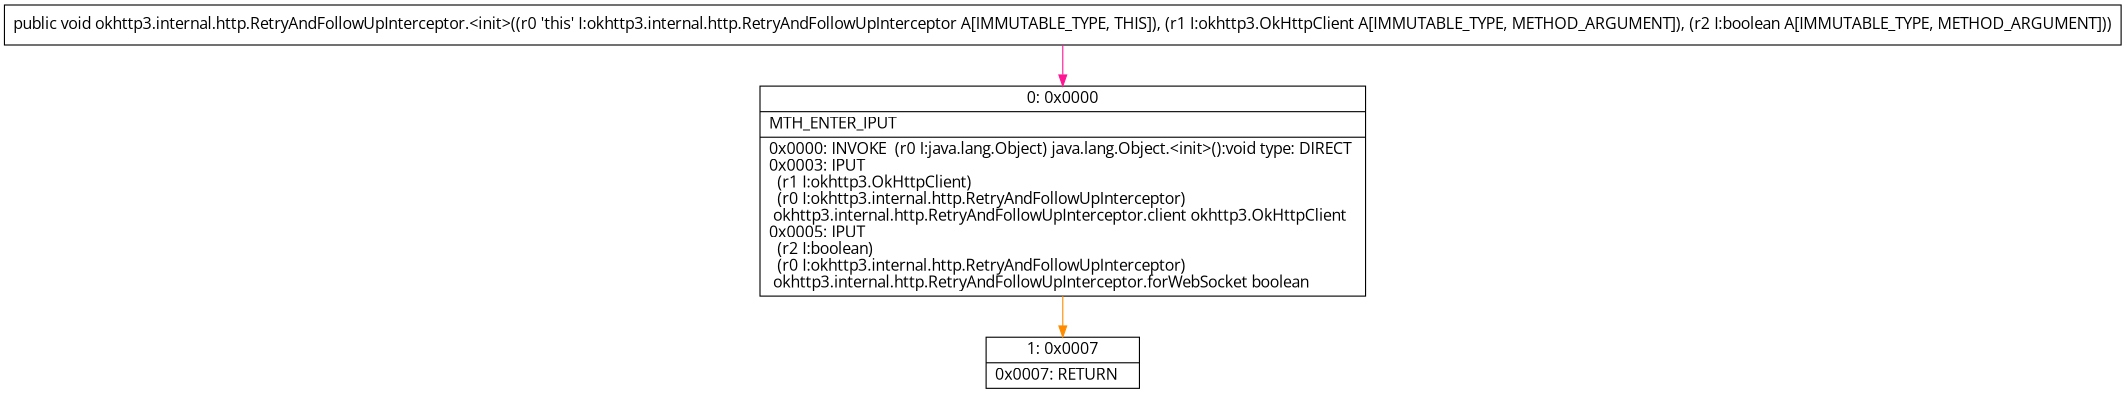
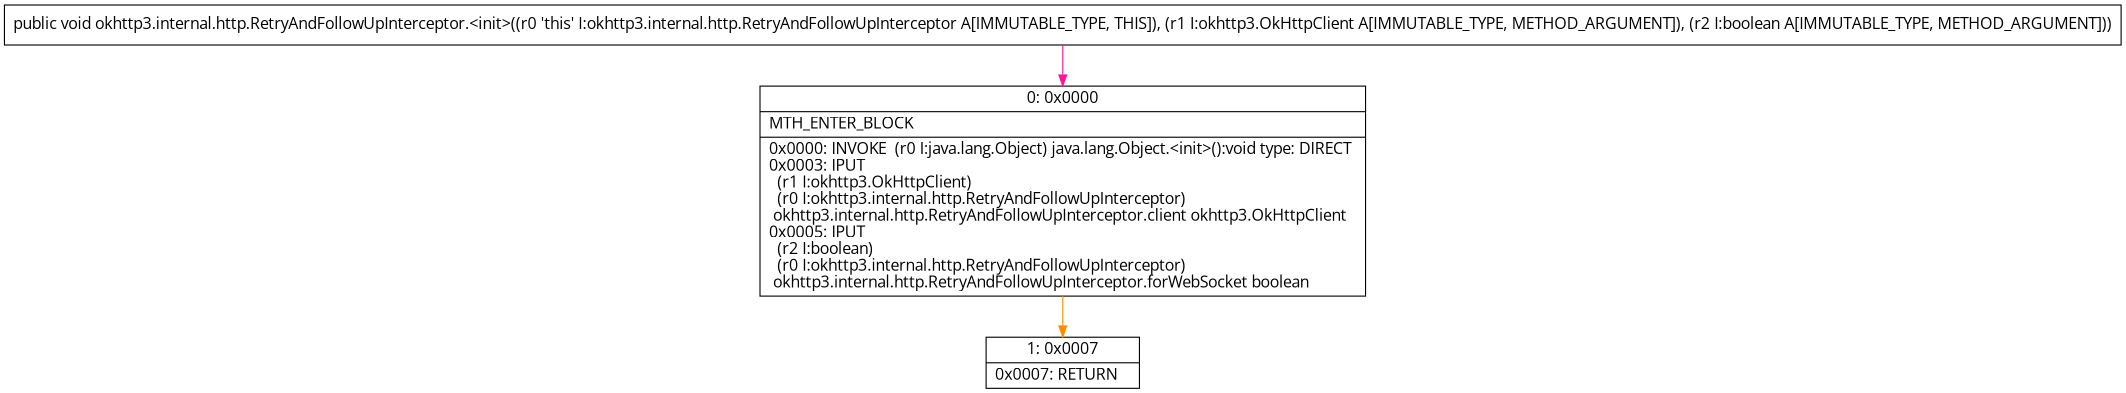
(833, 124) -> (841, 124)
